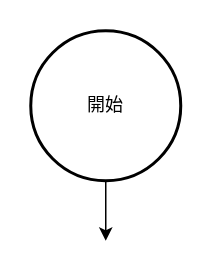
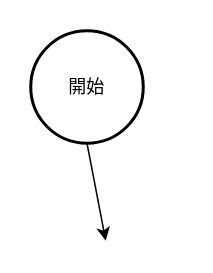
(106, 106) -> (87, 87)
